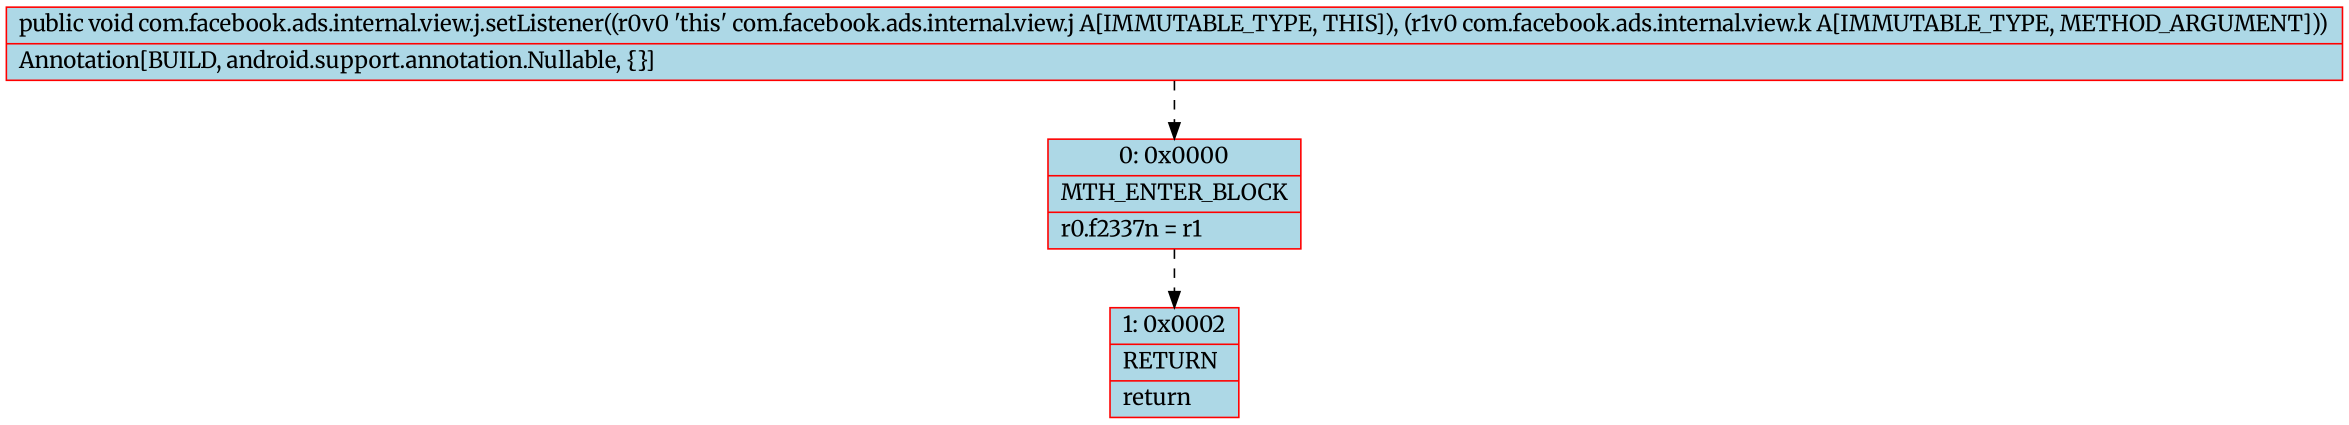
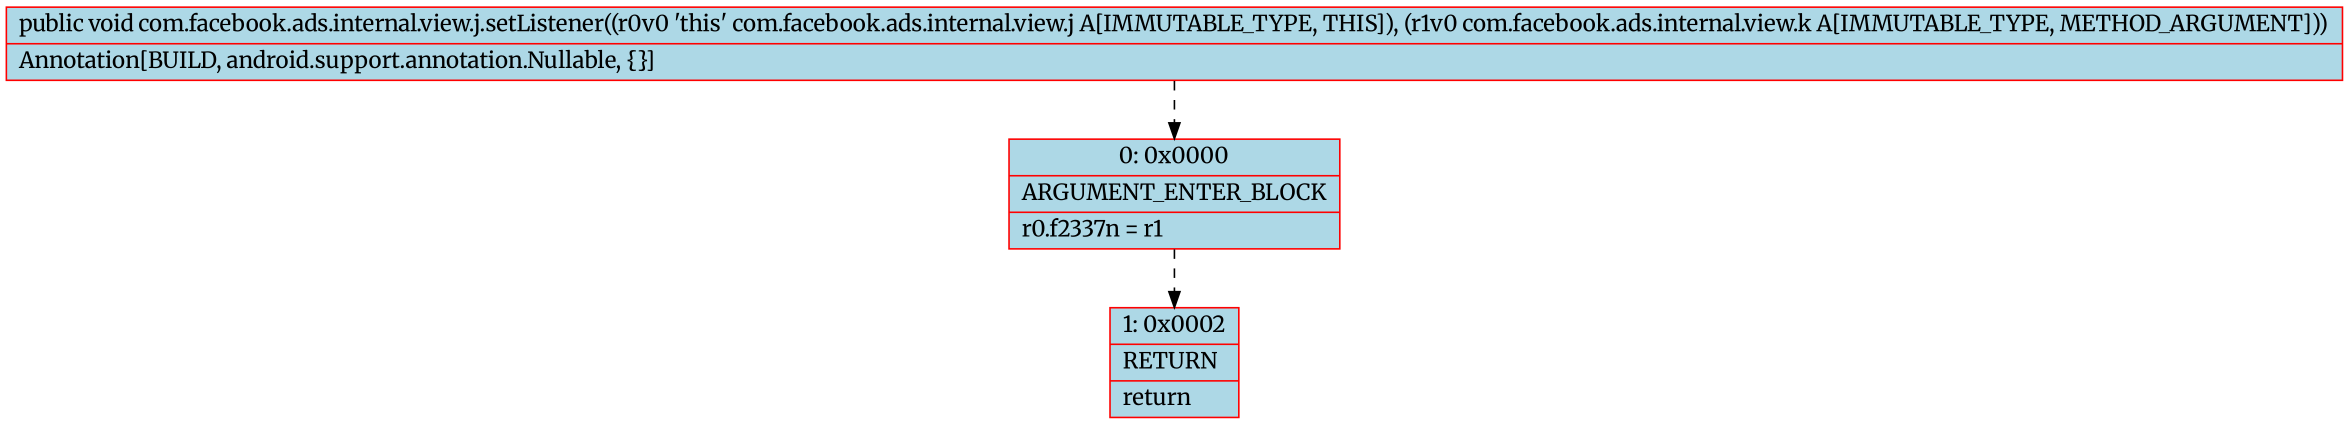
(1174, 193) -> (1174, 193)
